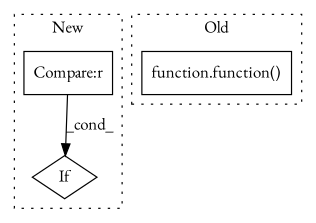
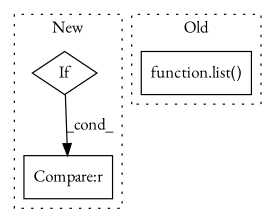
(217, 73) -> (196, 73)
(67, 119) -> (66, 119)
